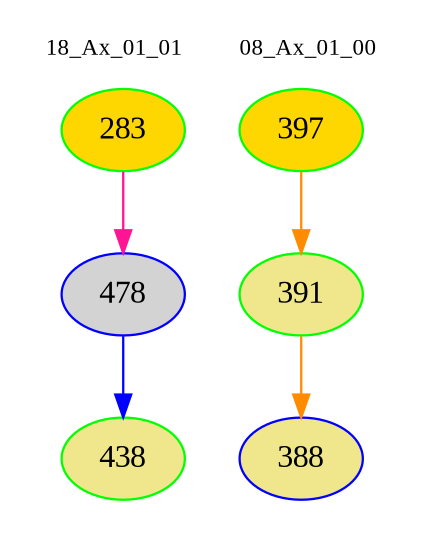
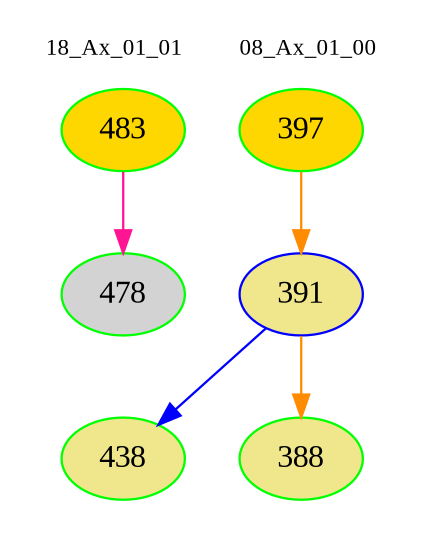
(123, 130) -> (123, 130)
(123, 294) -> (123, 294)
(301, 294) -> (301, 294)
(123, 365) -> (237, 355)
(301, 459) -> (301, 459)
